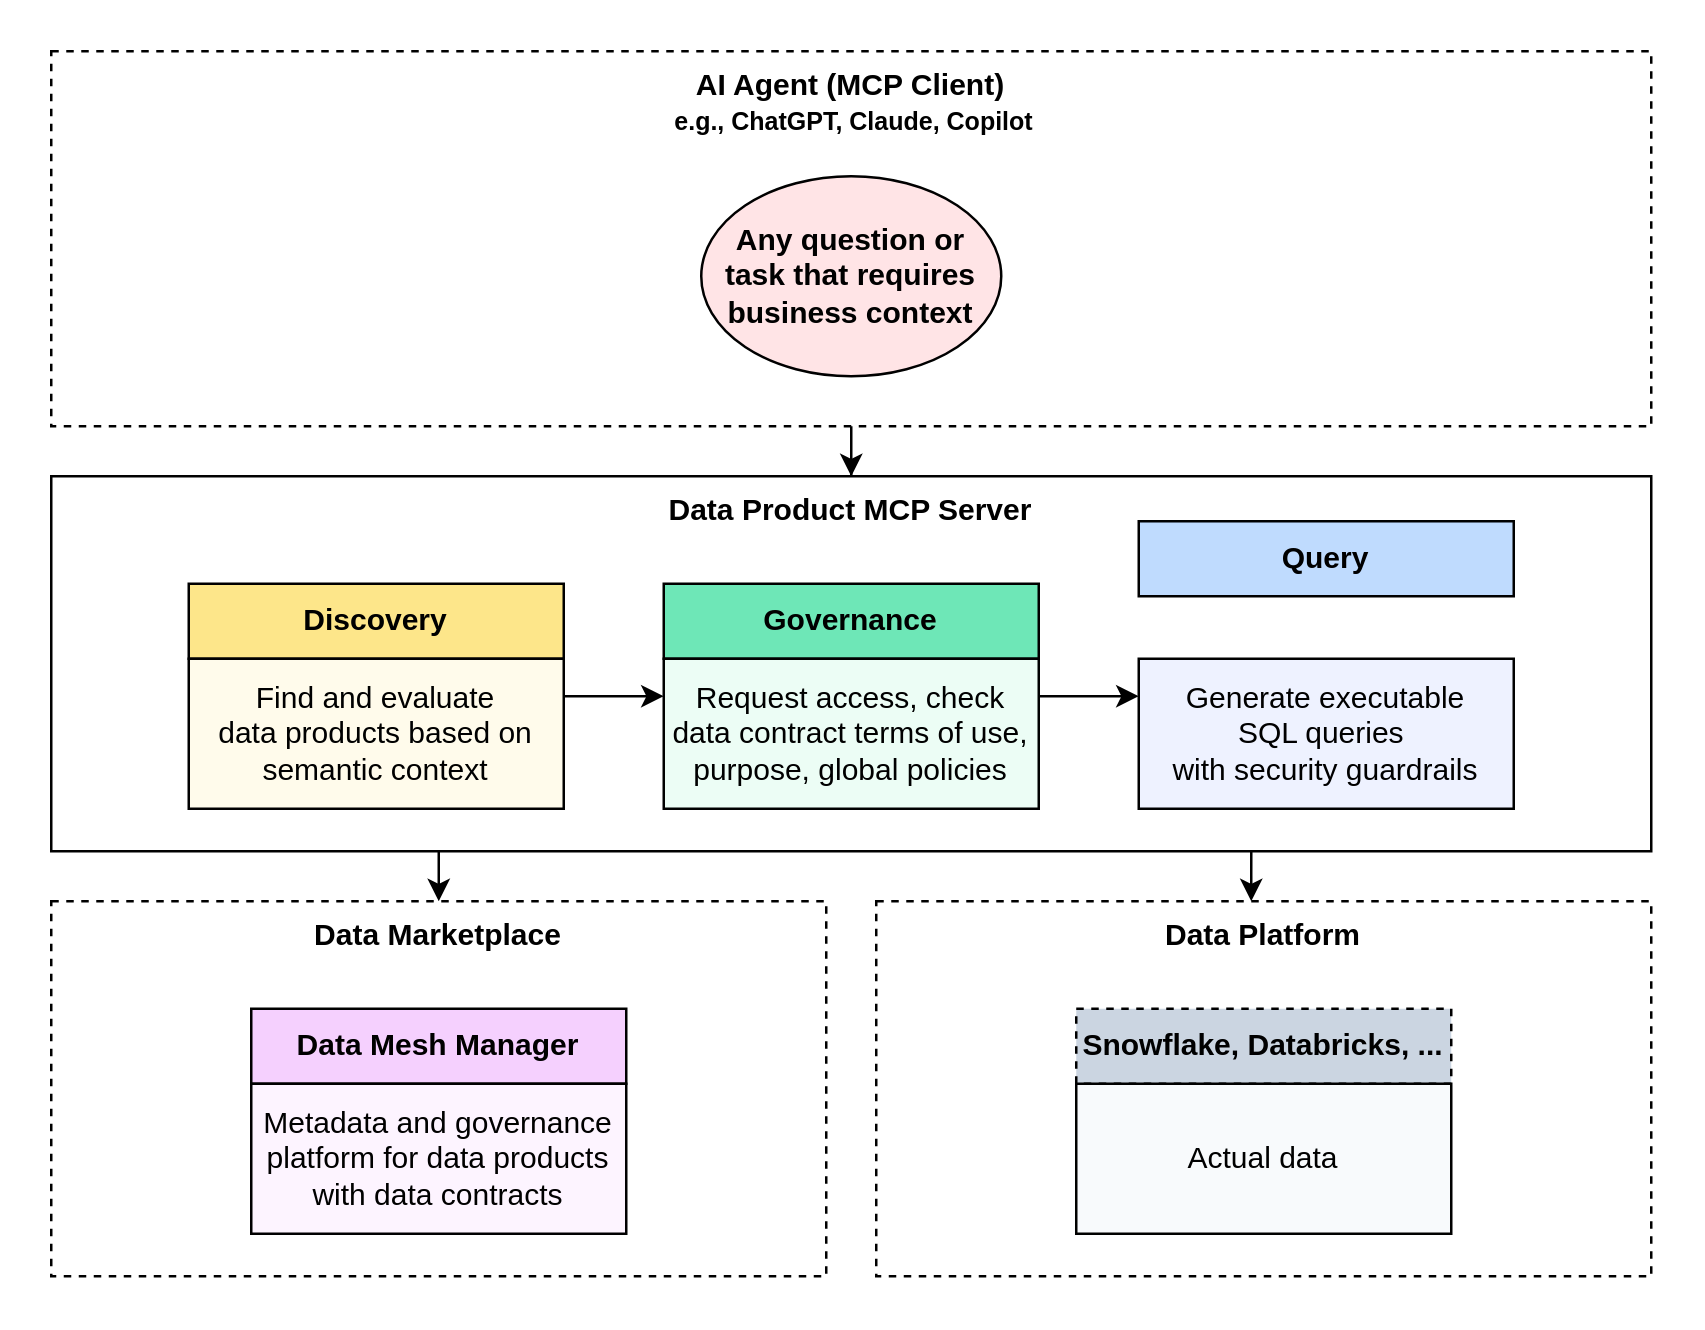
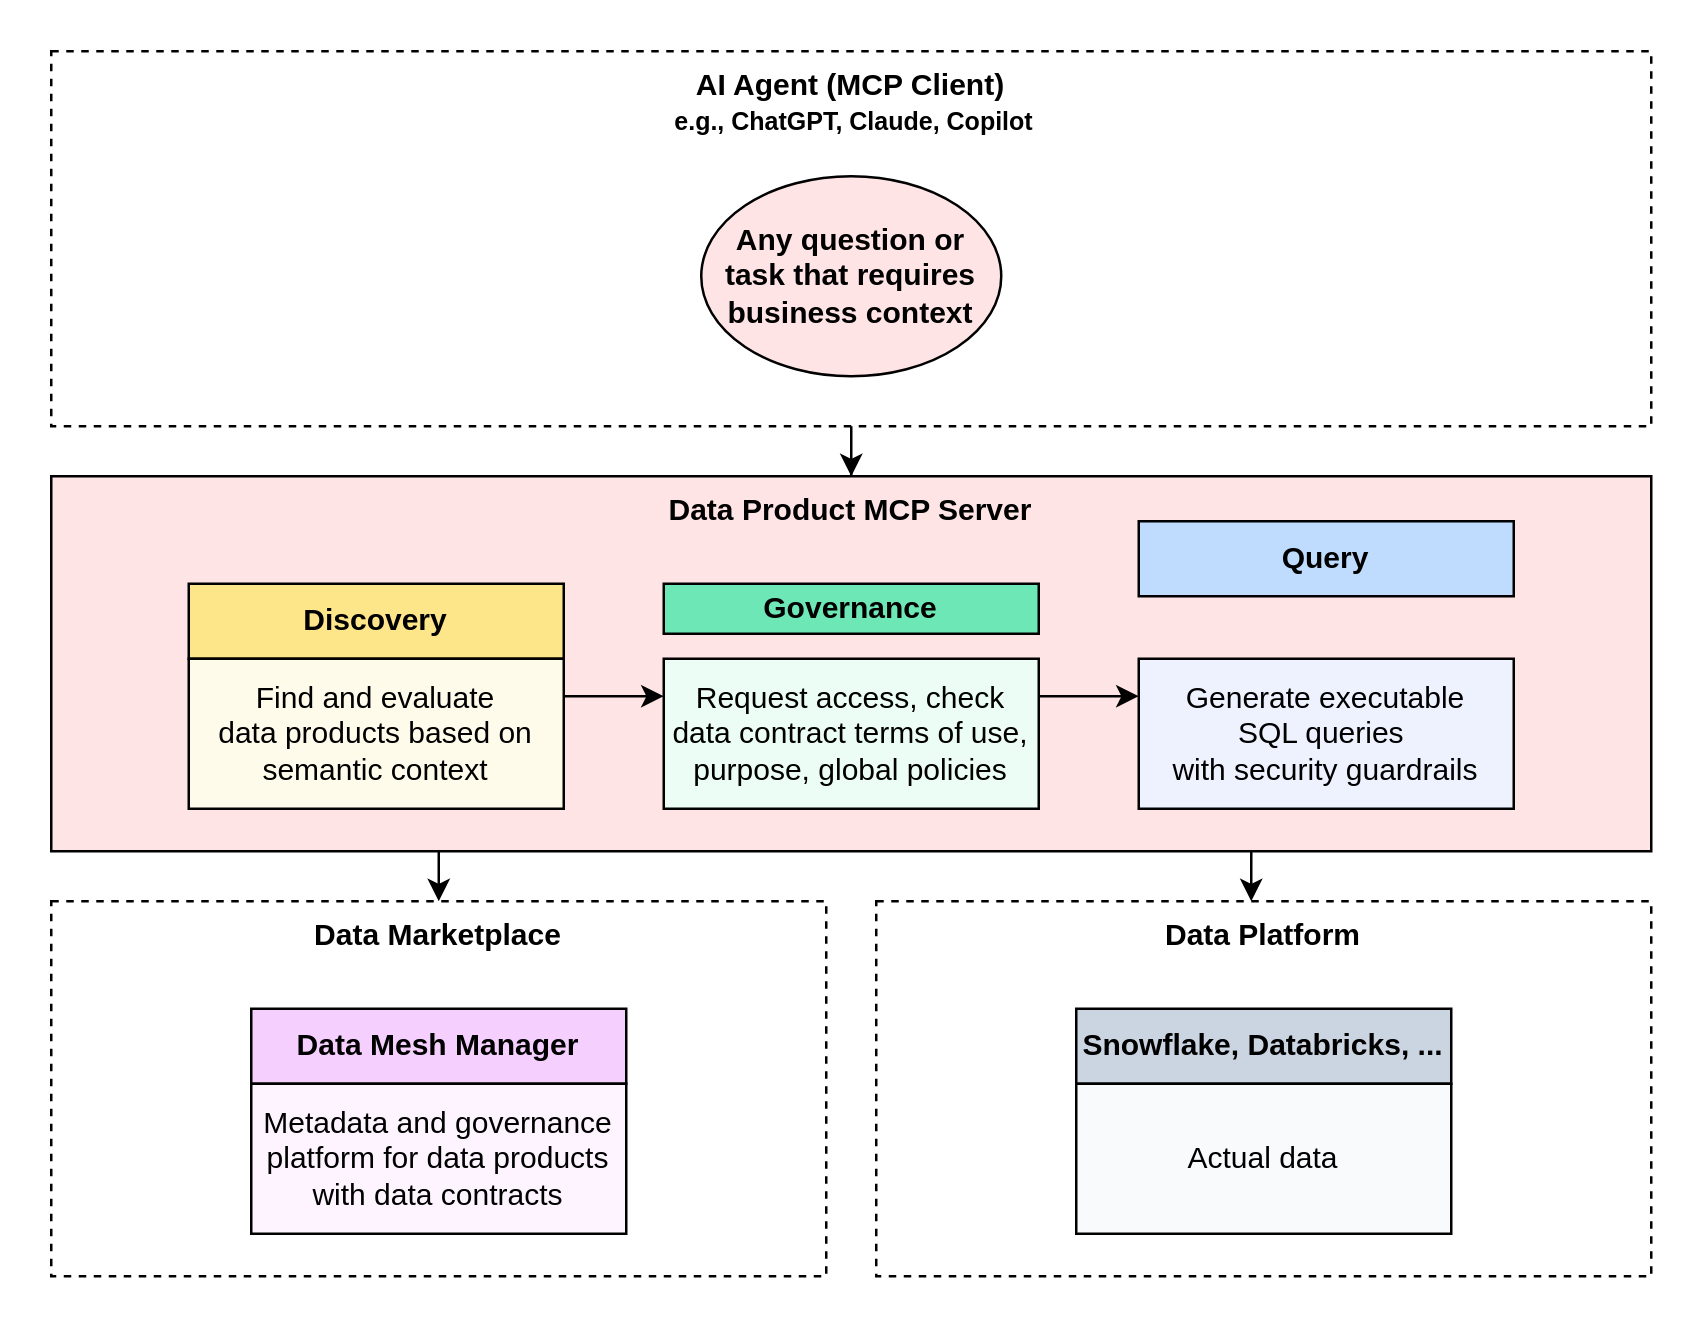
(851, 512) -> (851, 512)
(851, 621) -> (851, 609)
(1264, 1046) -> (1264, 1046)
